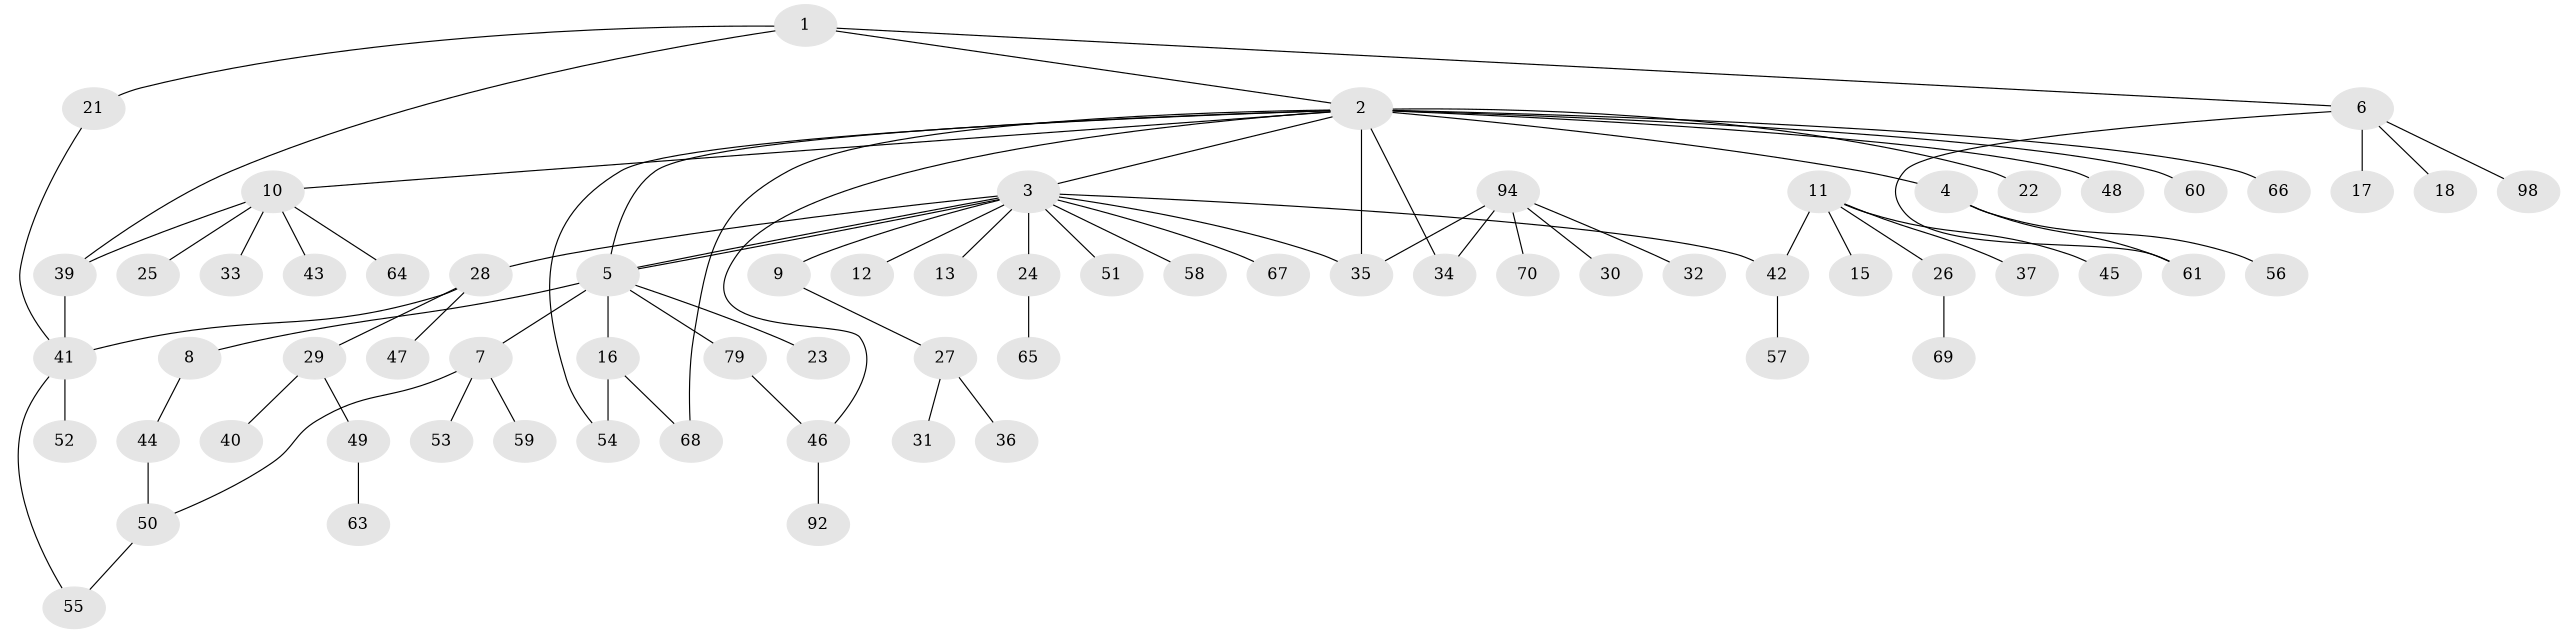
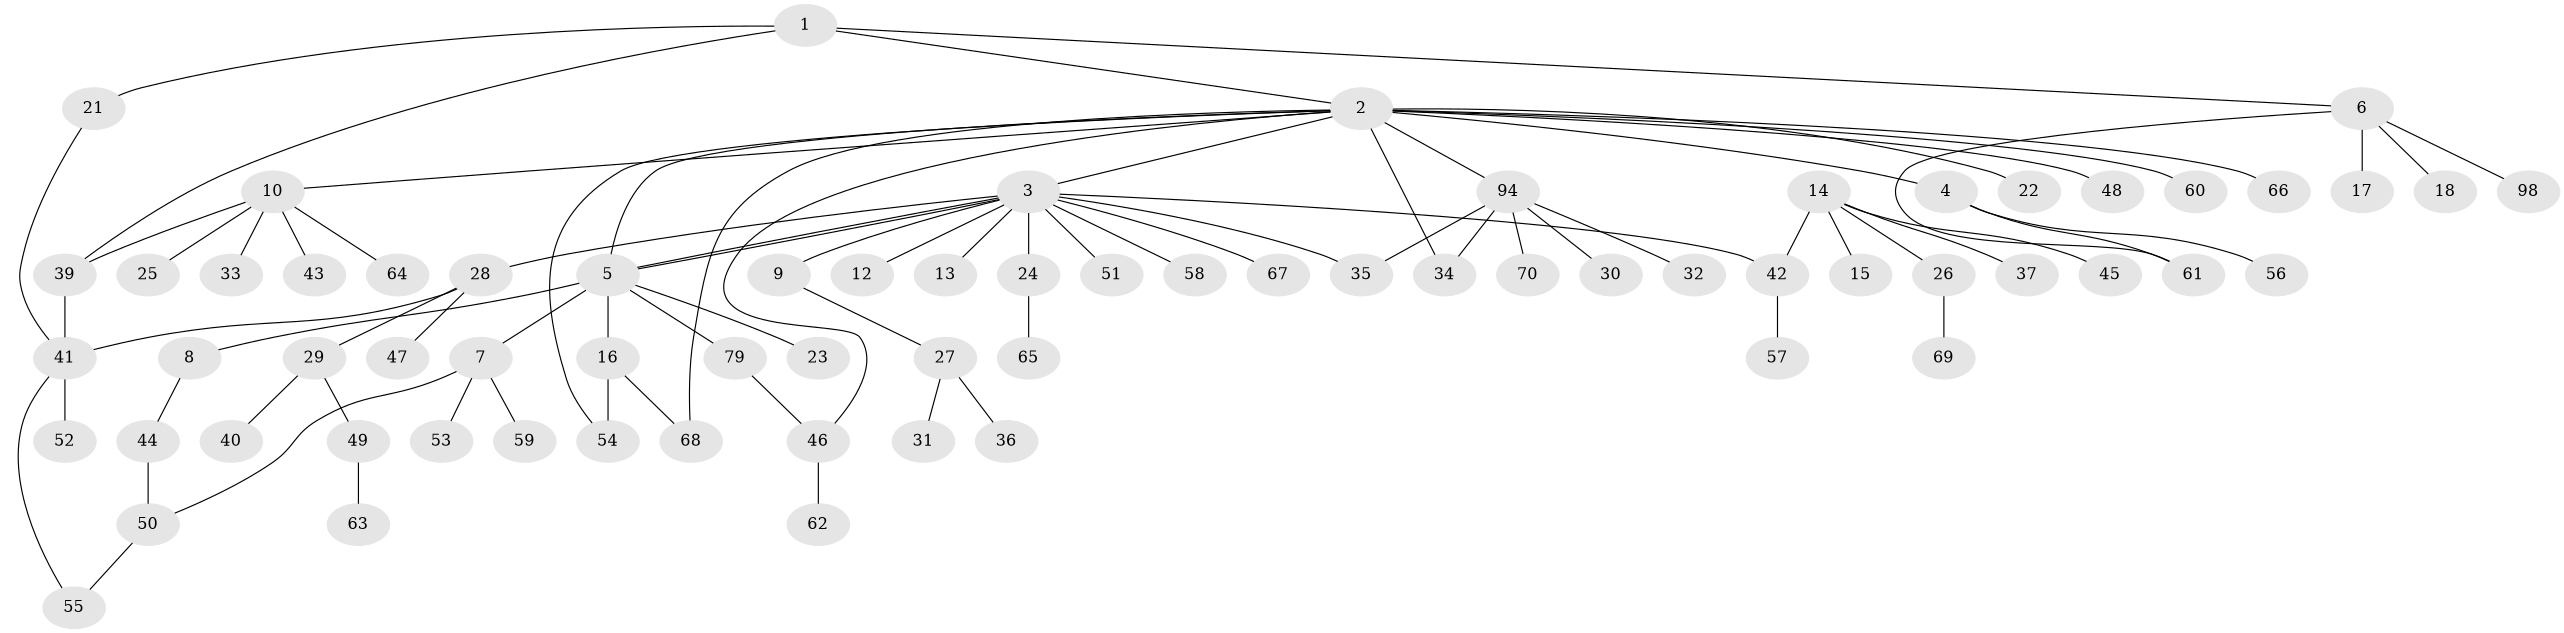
(1361, 192) -> (1435, 150)
(1819, 192) -> (1819, 192)
(818, 525) -> (818, 525)
